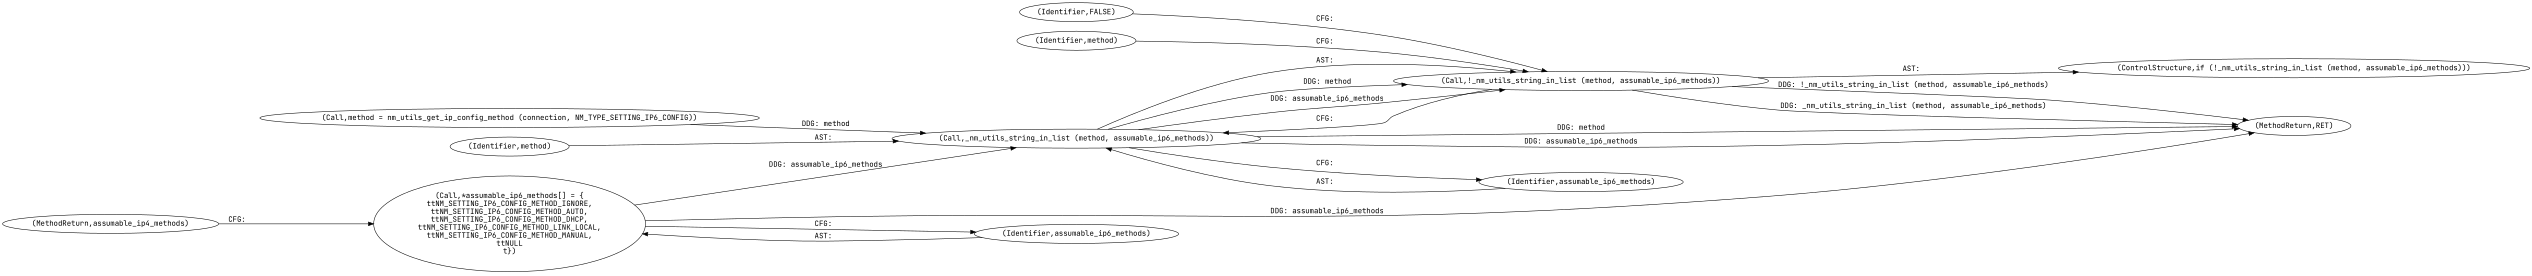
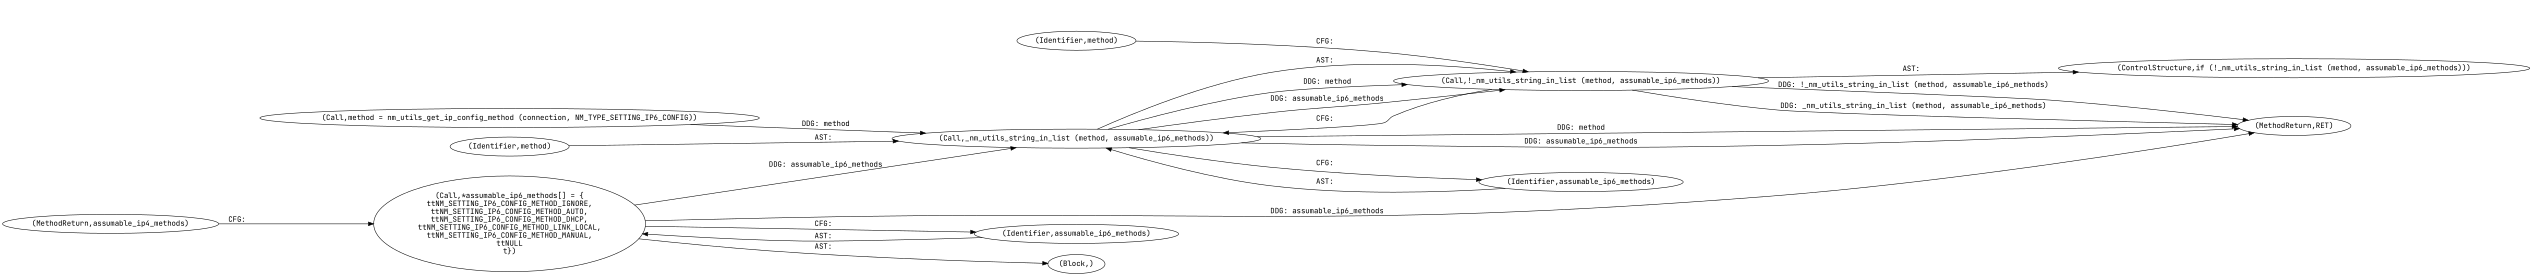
(1076, 12) -> none
none -> (1076, 264)
